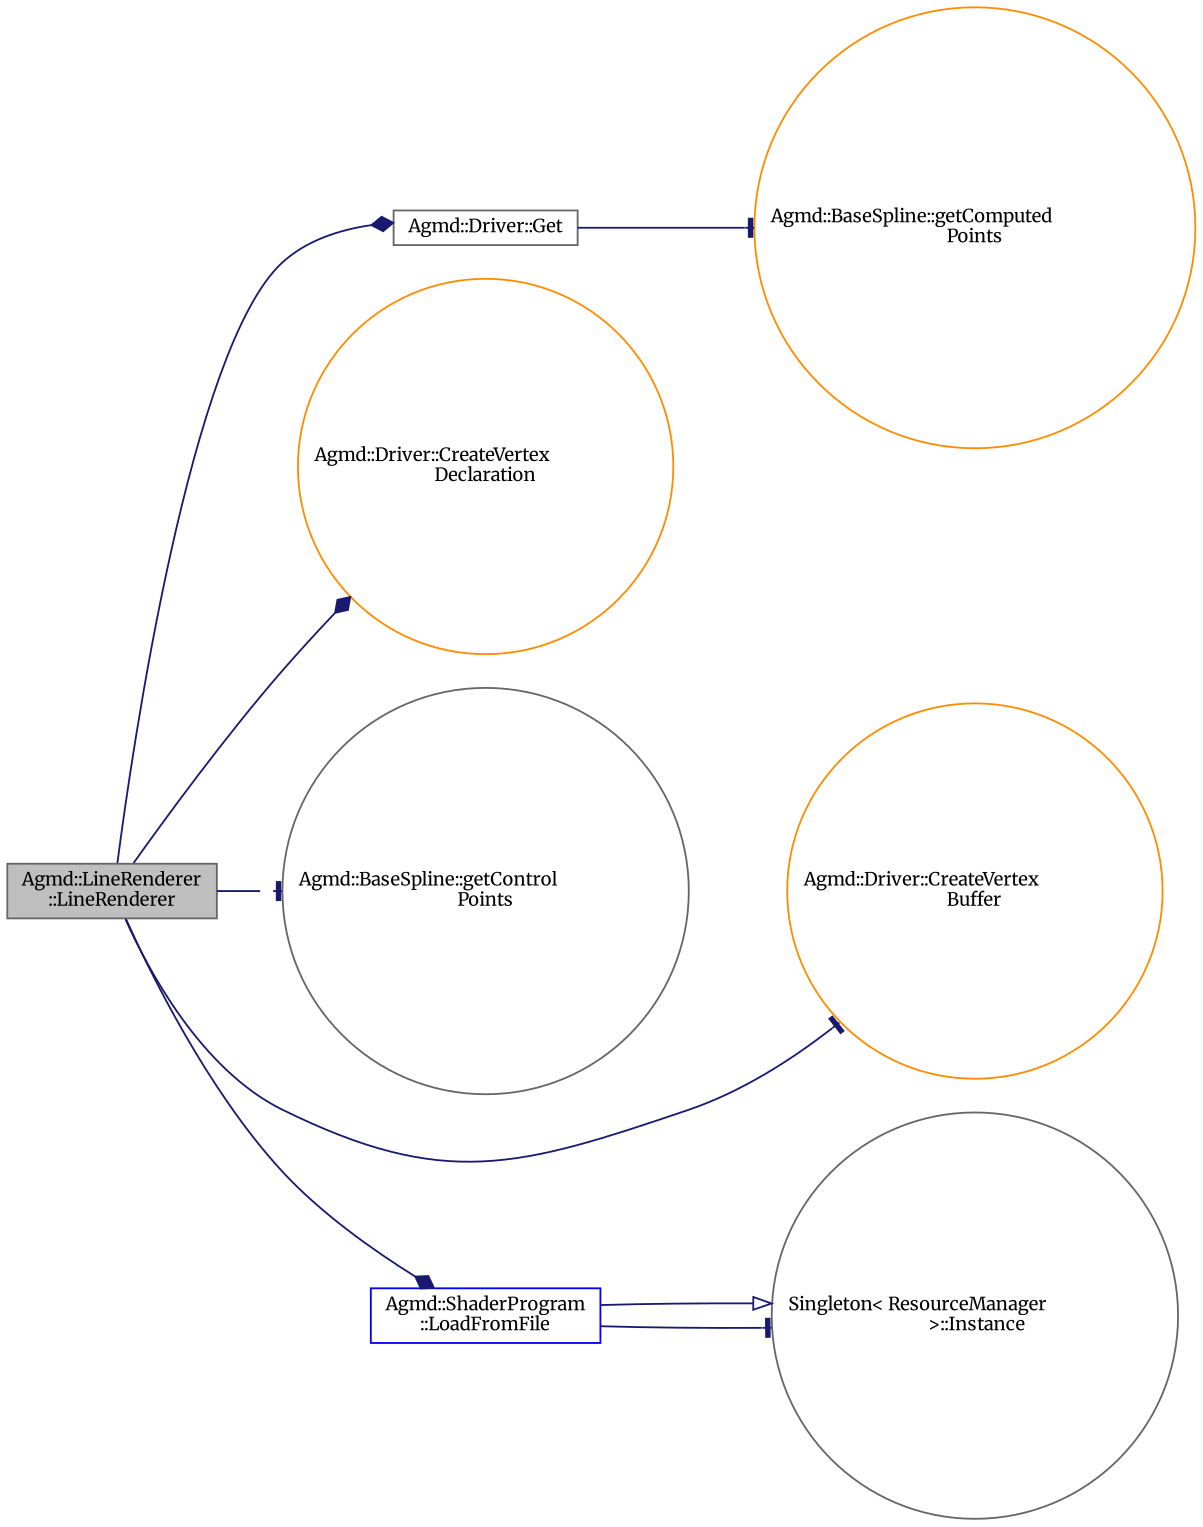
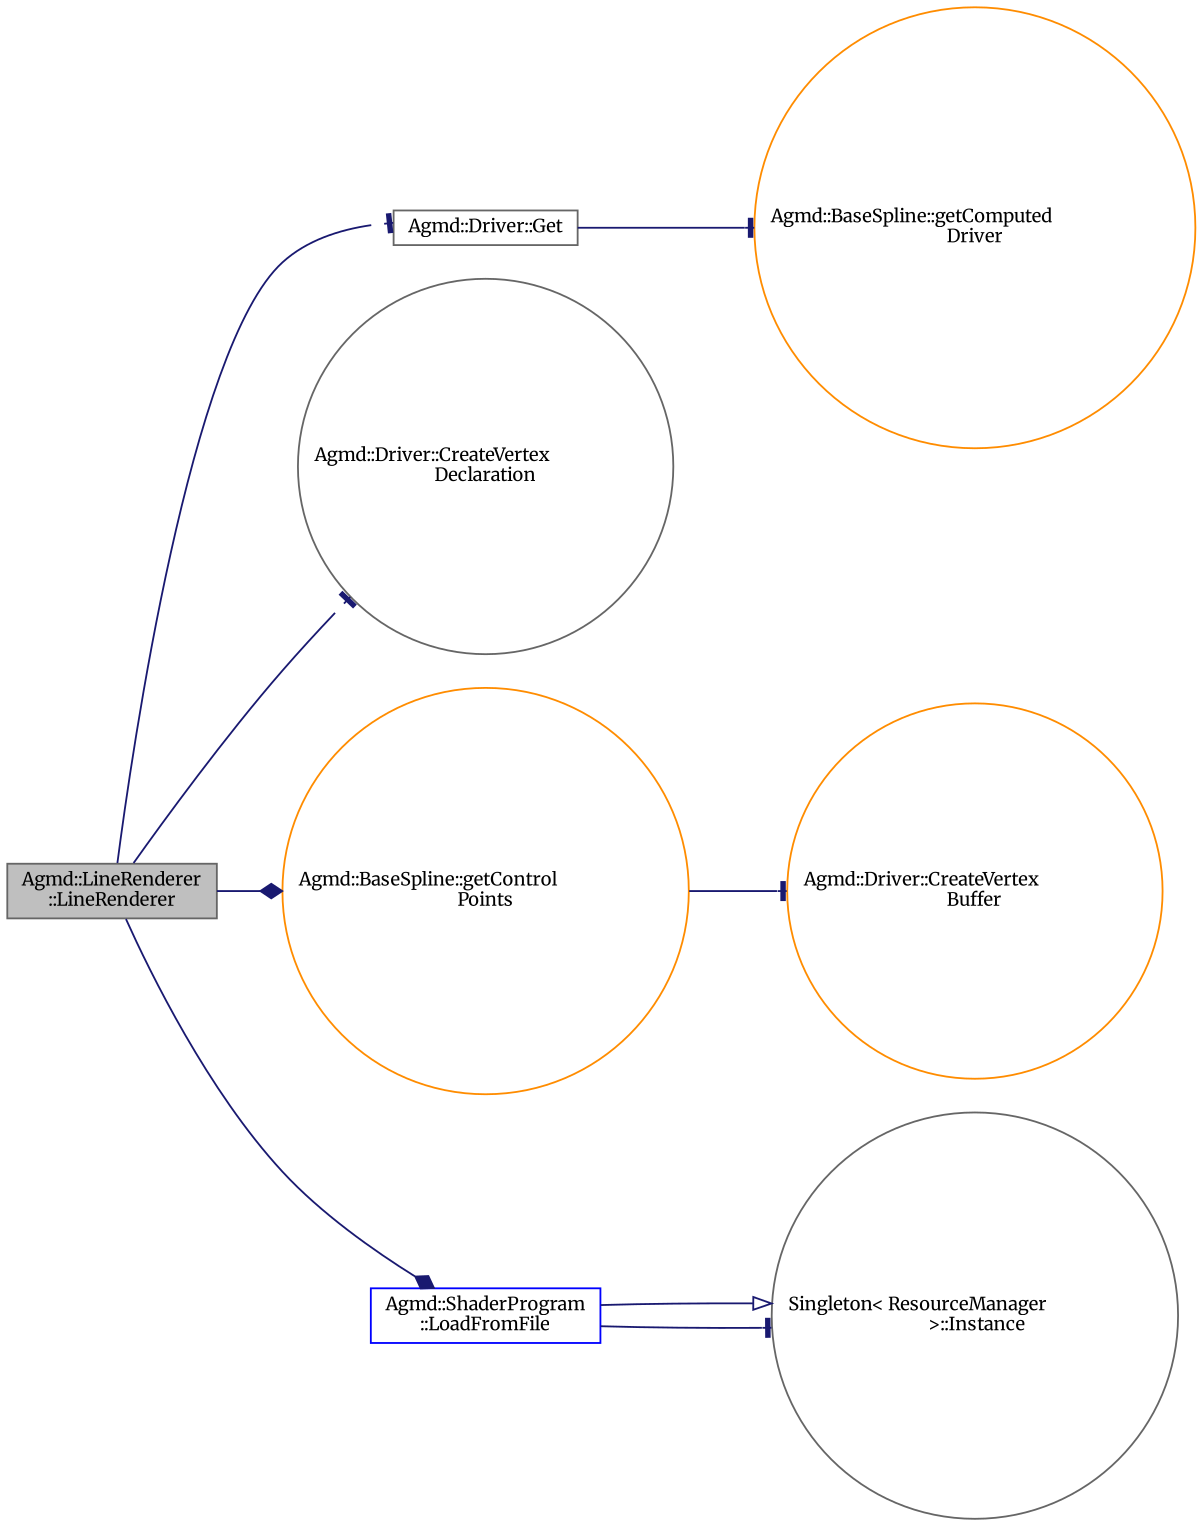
(975, 228) -> (975, 228)
(486, 466) -> (486, 466)
(182, 506) -> (182, 506)
(230, 734) -> (230, 734)
(239, 891) -> (239, 891)
(486, 891) -> (486, 891)
(442, 1160) -> (733, 891)
